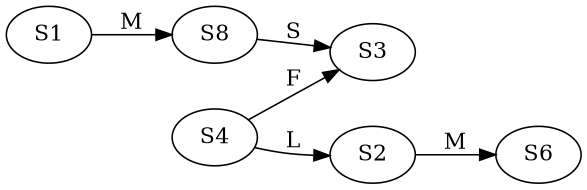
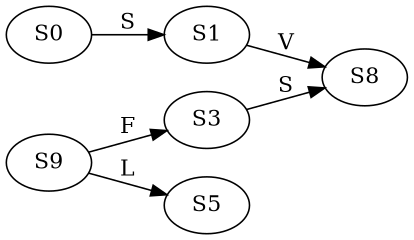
(132, 23) -> (286, 43)
none -> (49, 35)
(286, 43) -> (278, 101)
(215, 137) -> (49, 163)
(373, 155) -> (207, 205)
(538, 155) -> none
